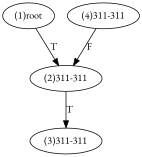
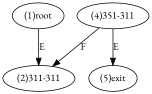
(103, 16) -> (113, 16)
(54, 47) -> (42, 47)
none -> (113, 78)
(66, 141) -> none
